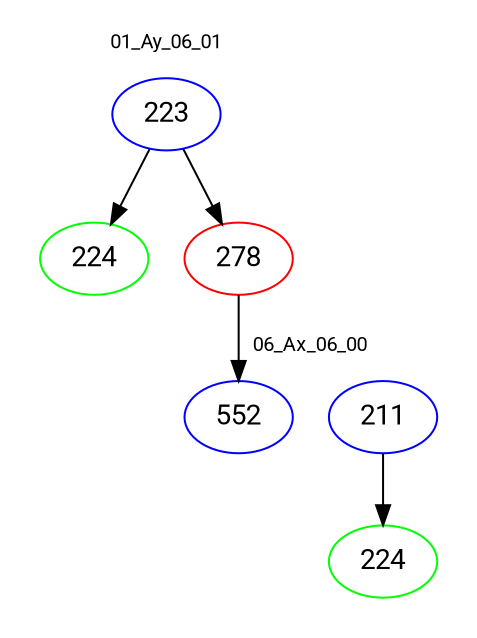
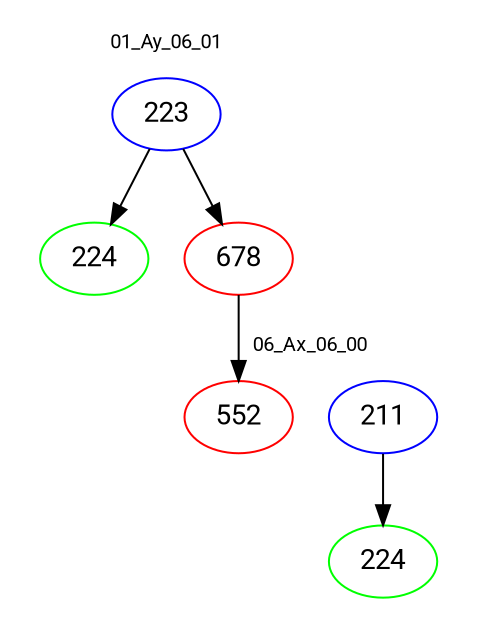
(239, 259) -> (239, 259)
(239, 417) -> (239, 417)
